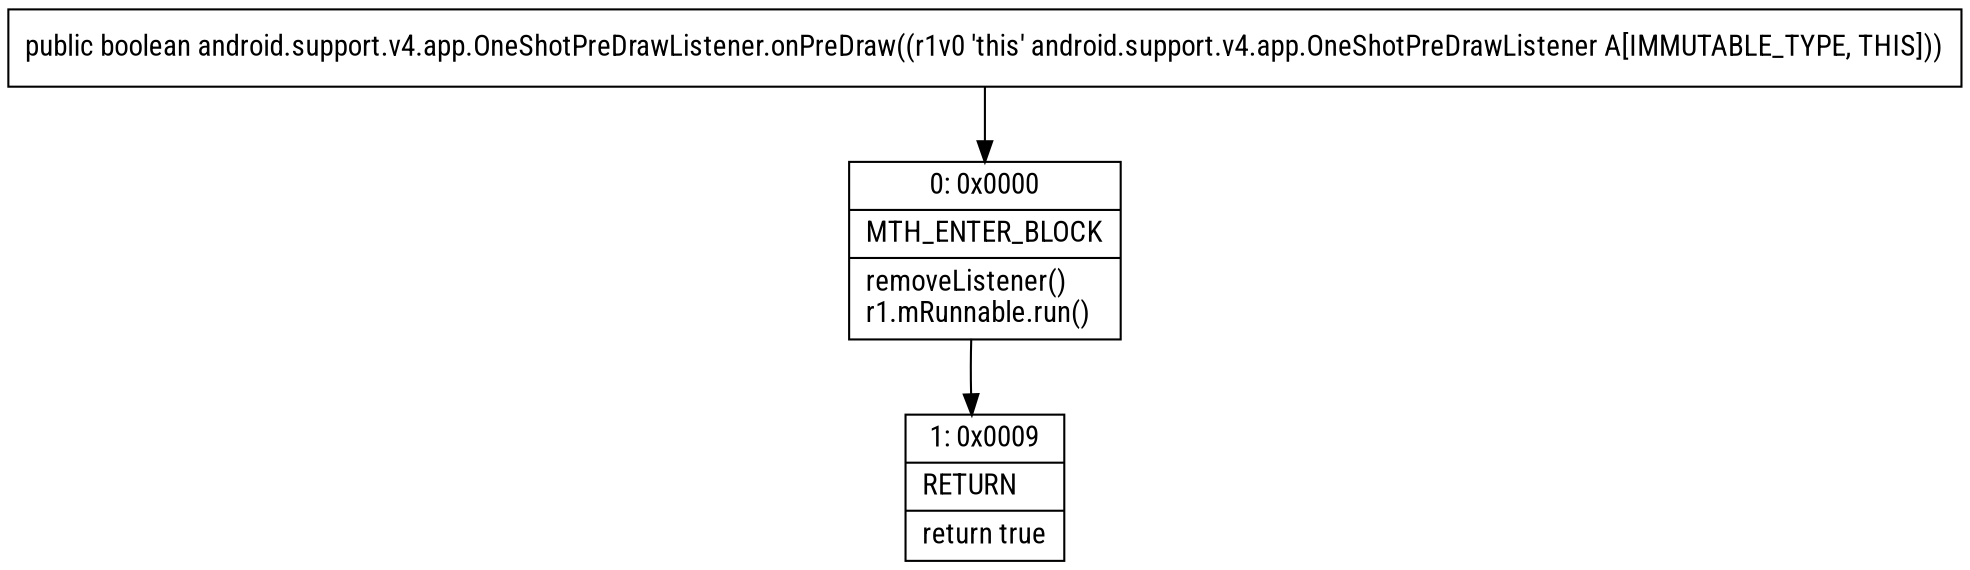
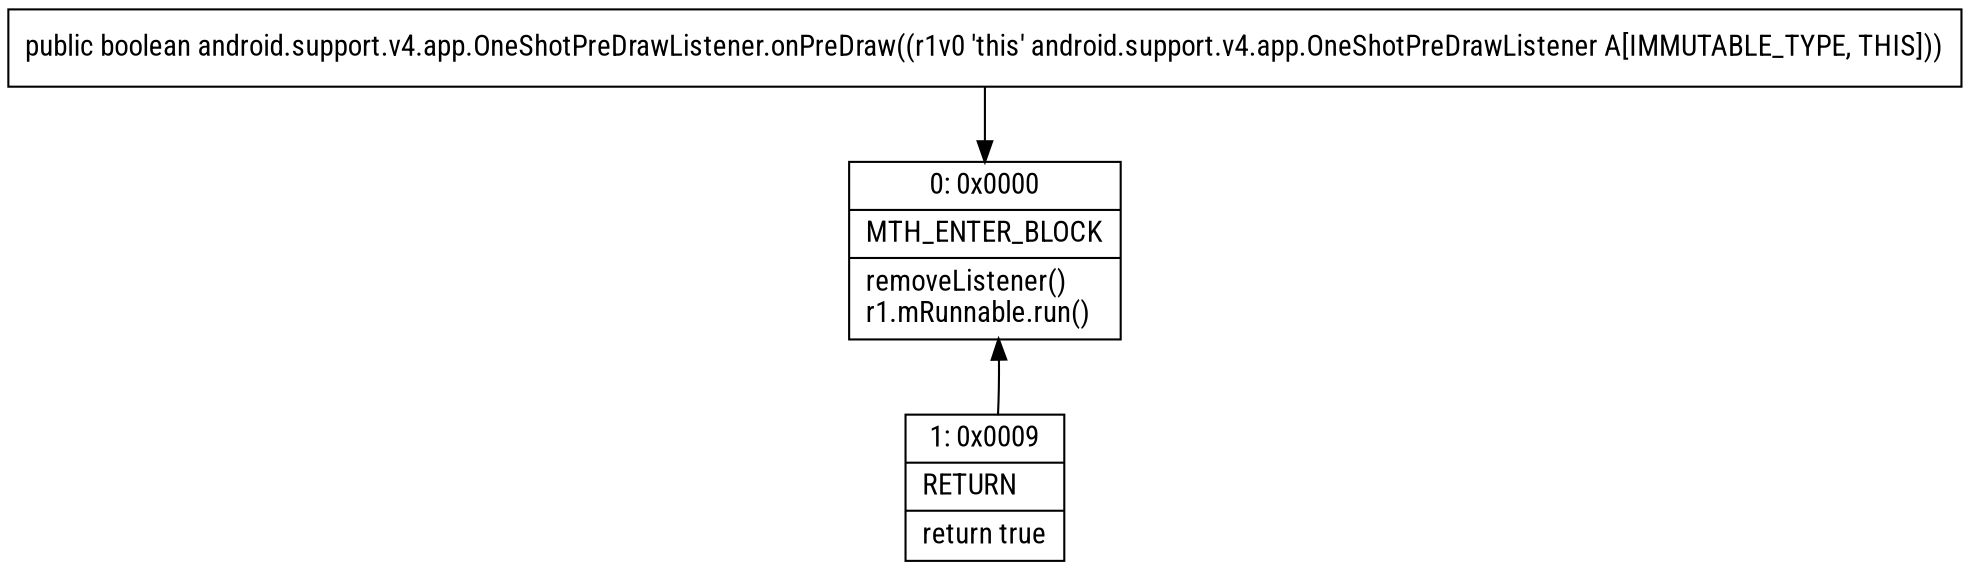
(971, 367) -> (999, 387)
